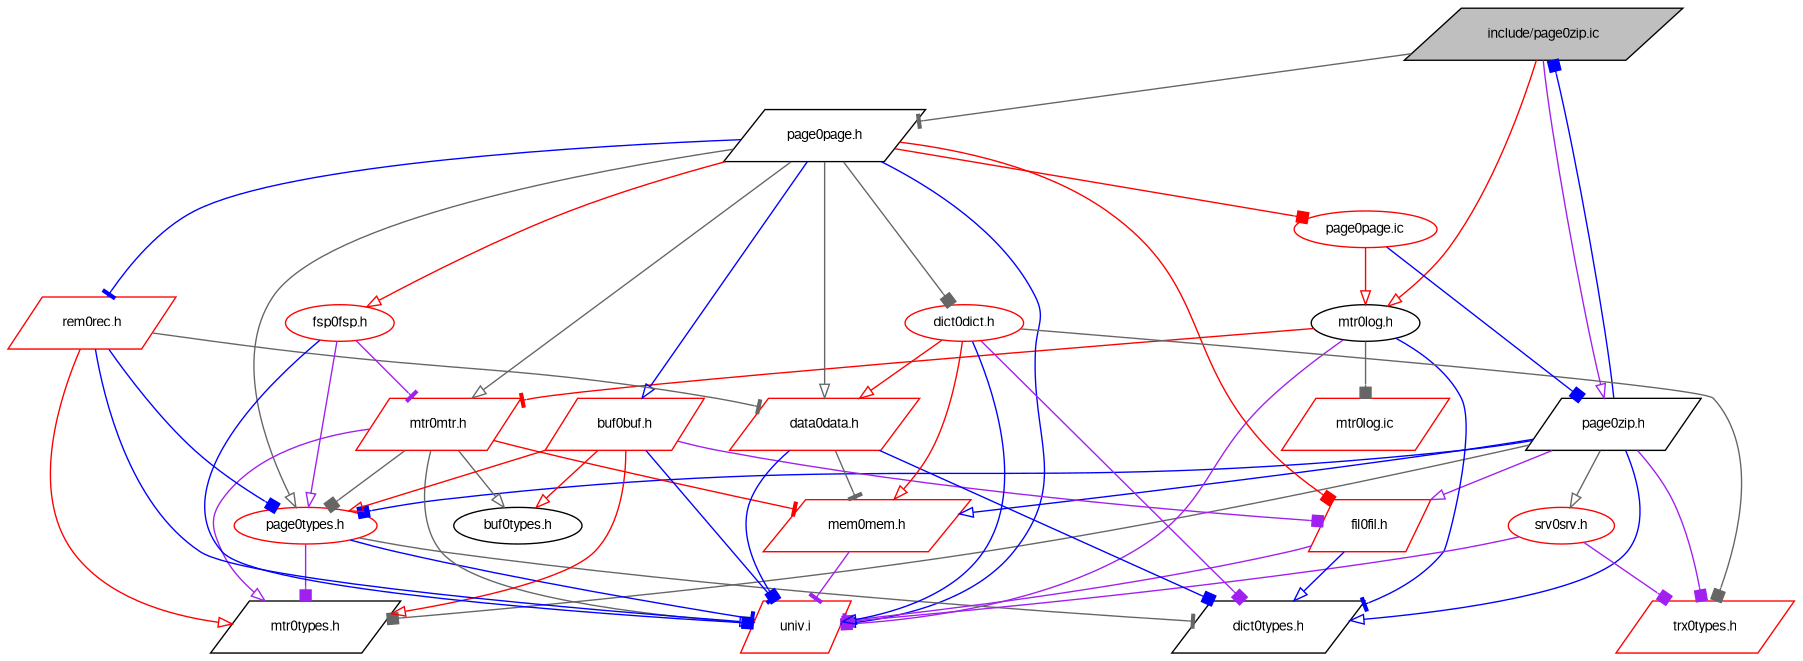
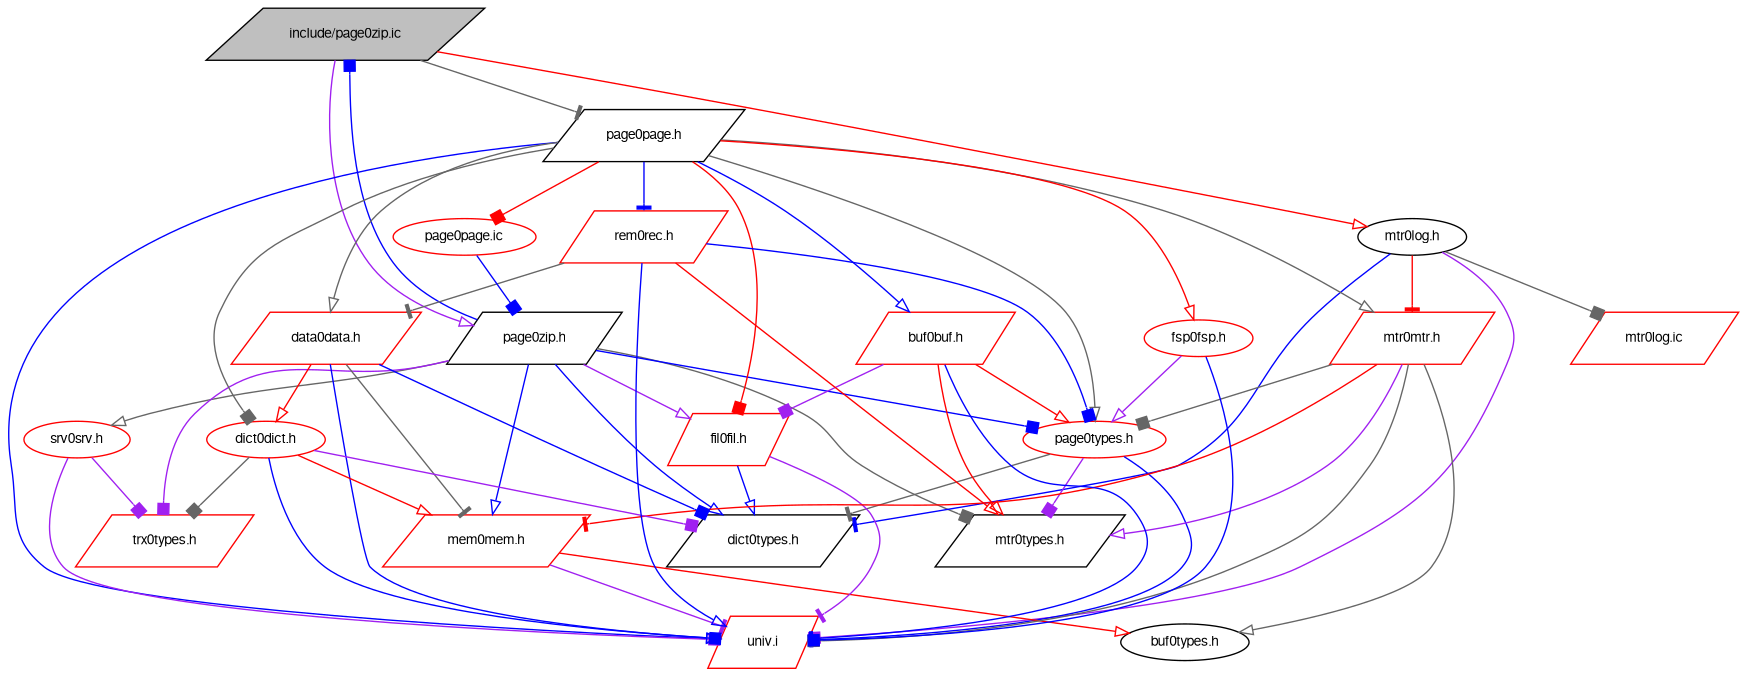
(1366, 269) -> none
(385, 369) -> none
(898, 372) -> (292, 396)
(572, 474) -> (837, 593)
